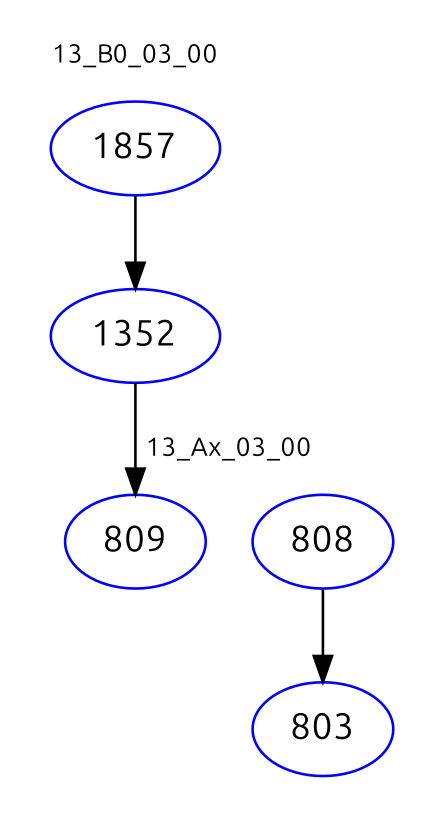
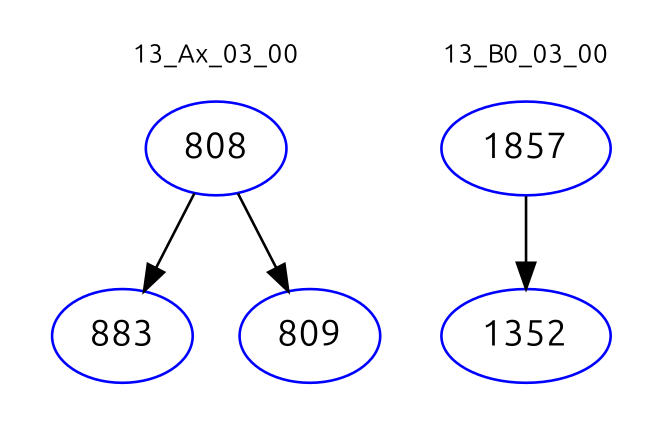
(135, 440) -> (257, 231)
(323, 729) -> (122, 336)
